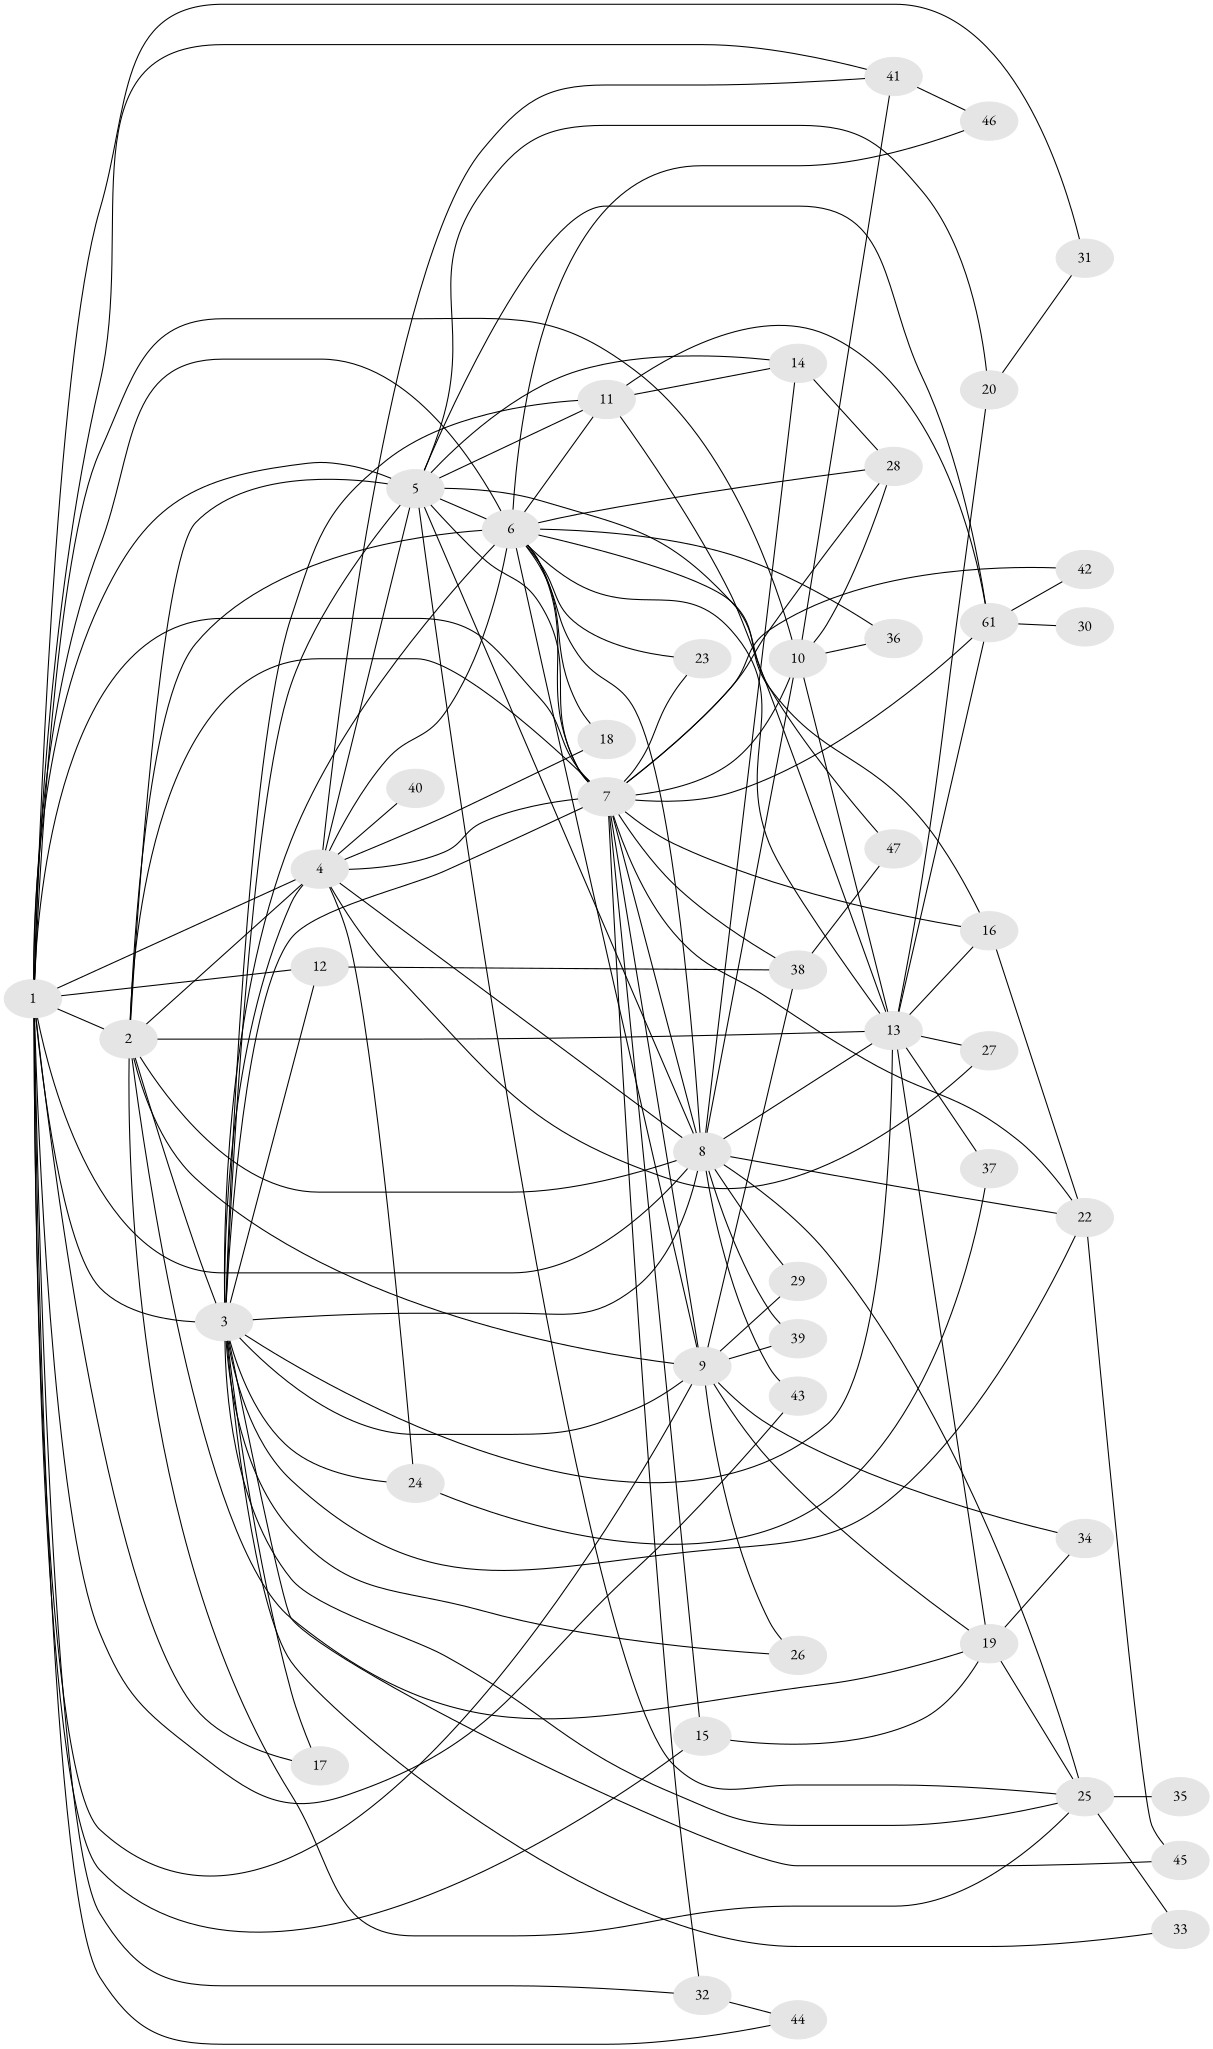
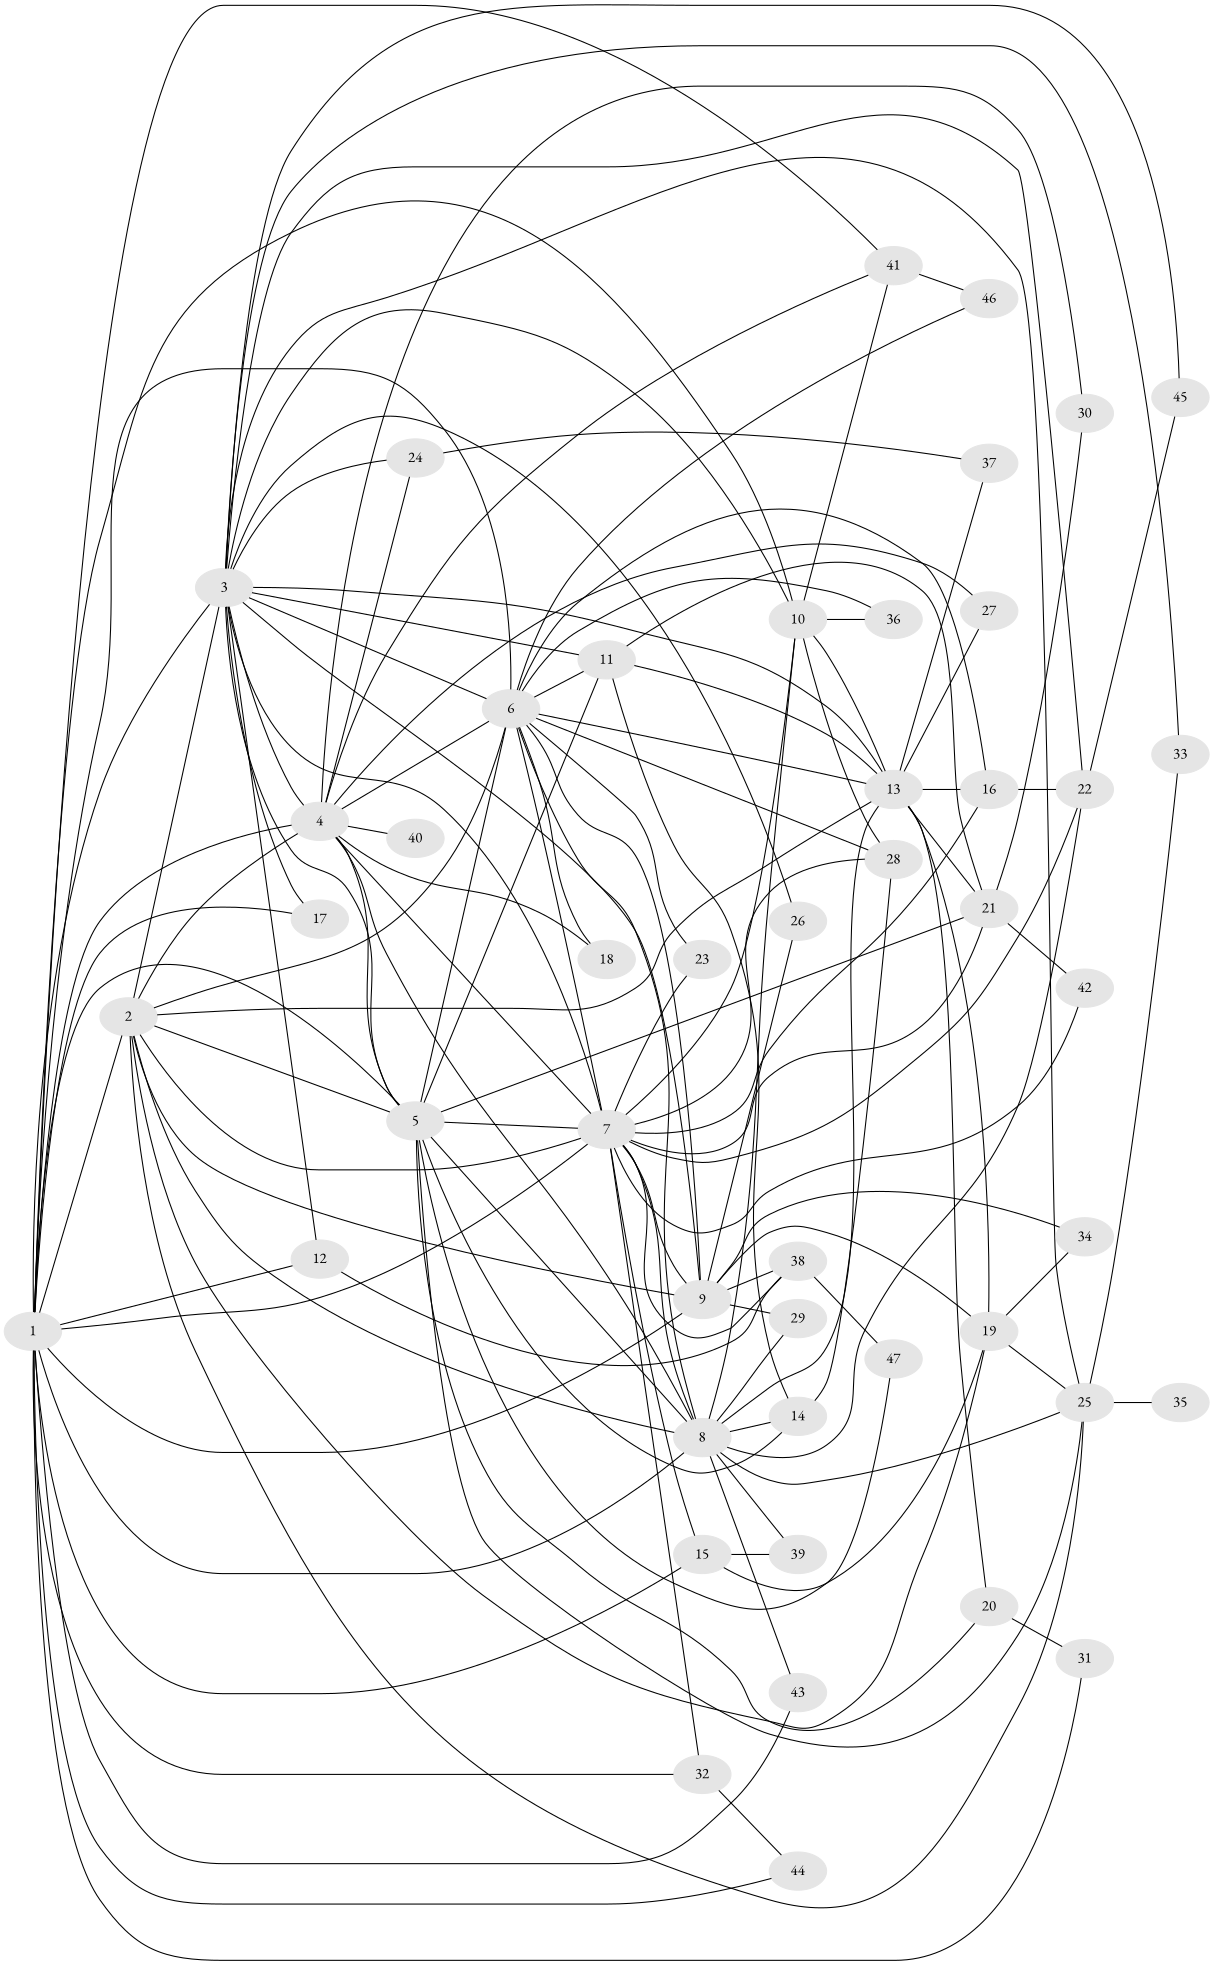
none -> (571, 127)
(989, 623) -> (989, 908)
(515, 1313) -> (491, 323)
(750, 1353) -> (753, 1554)
